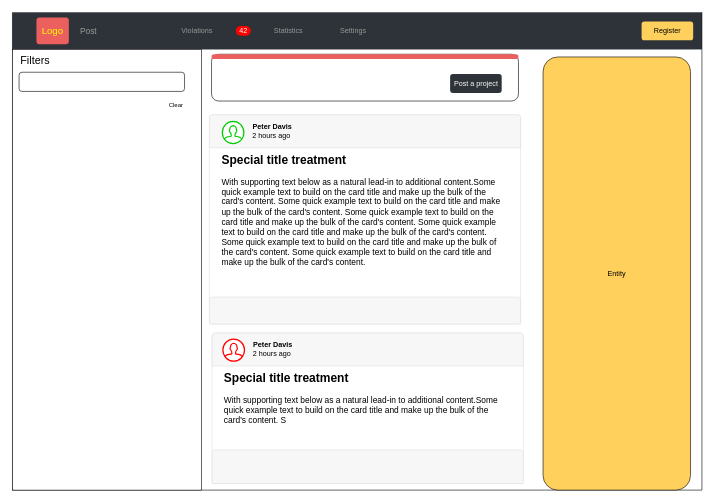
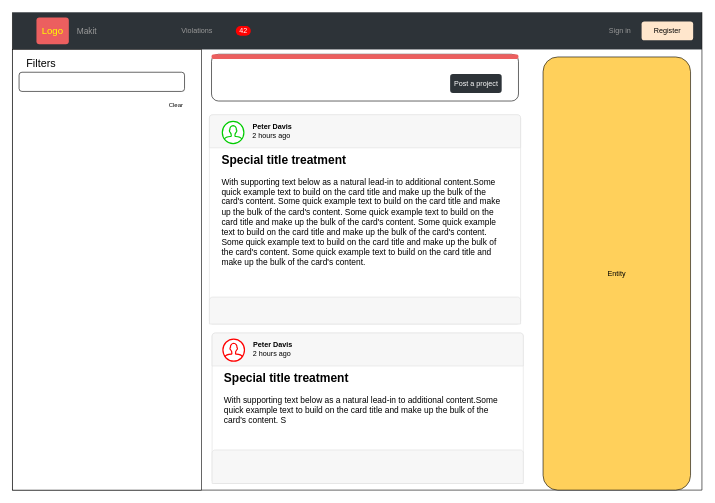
(87, 31) -> (86, 31)
(288, 31) -> none
(353, 31) -> none
none -> (621, 31)
(668, 31) -> (668, 31)
(35, 60) -> (41, 63)
